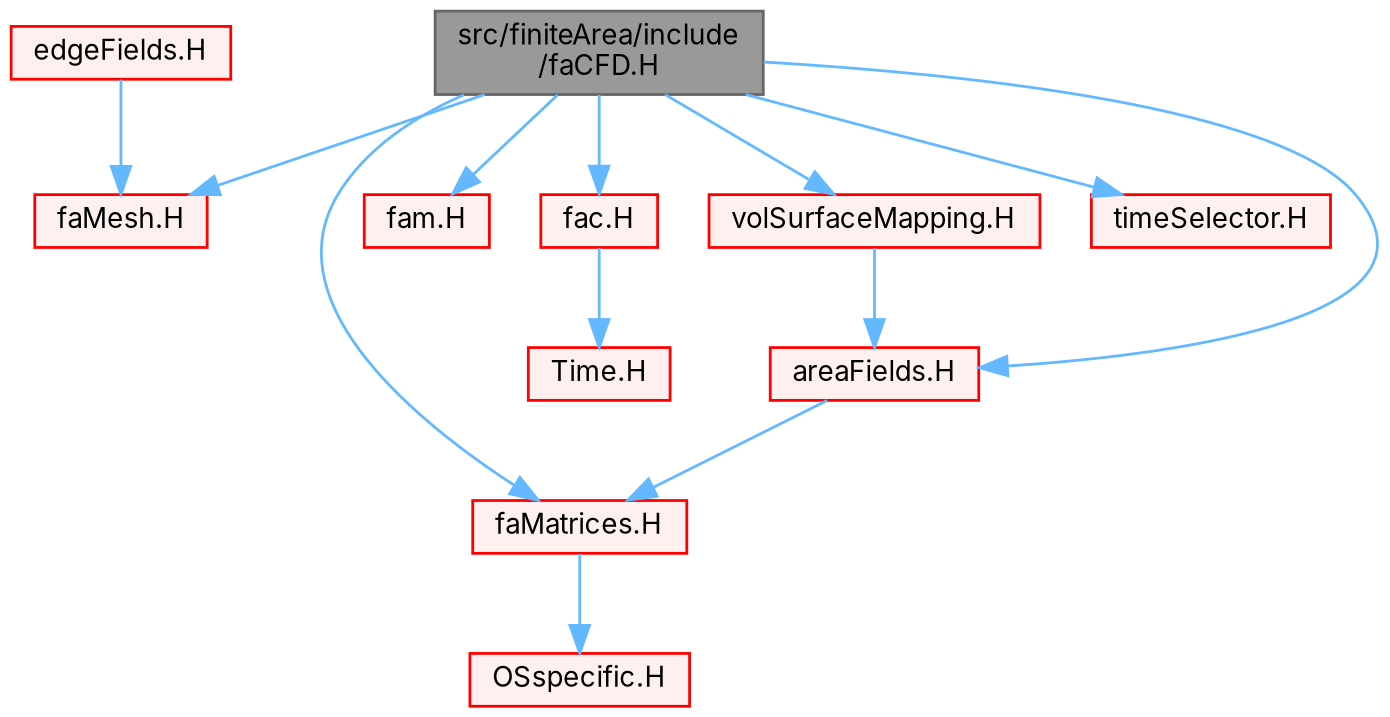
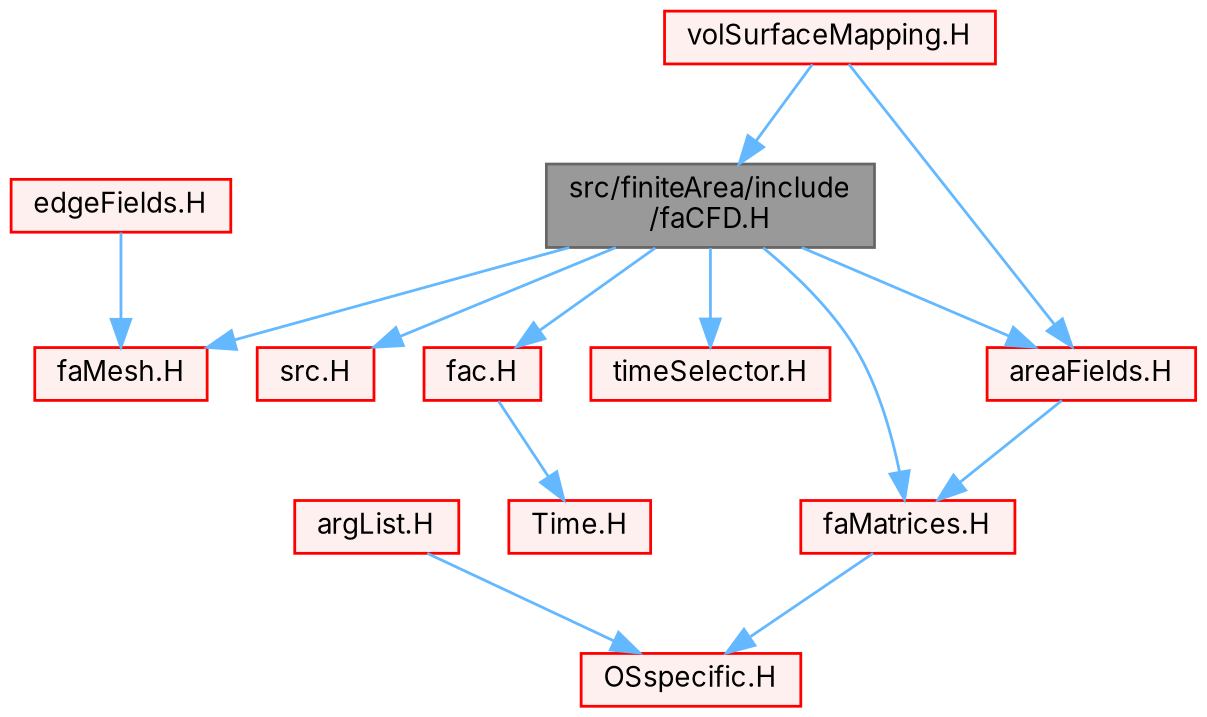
(737, 137) -> (784, 103)
(427, 221) -> (316, 374)
none -> (377, 527)
